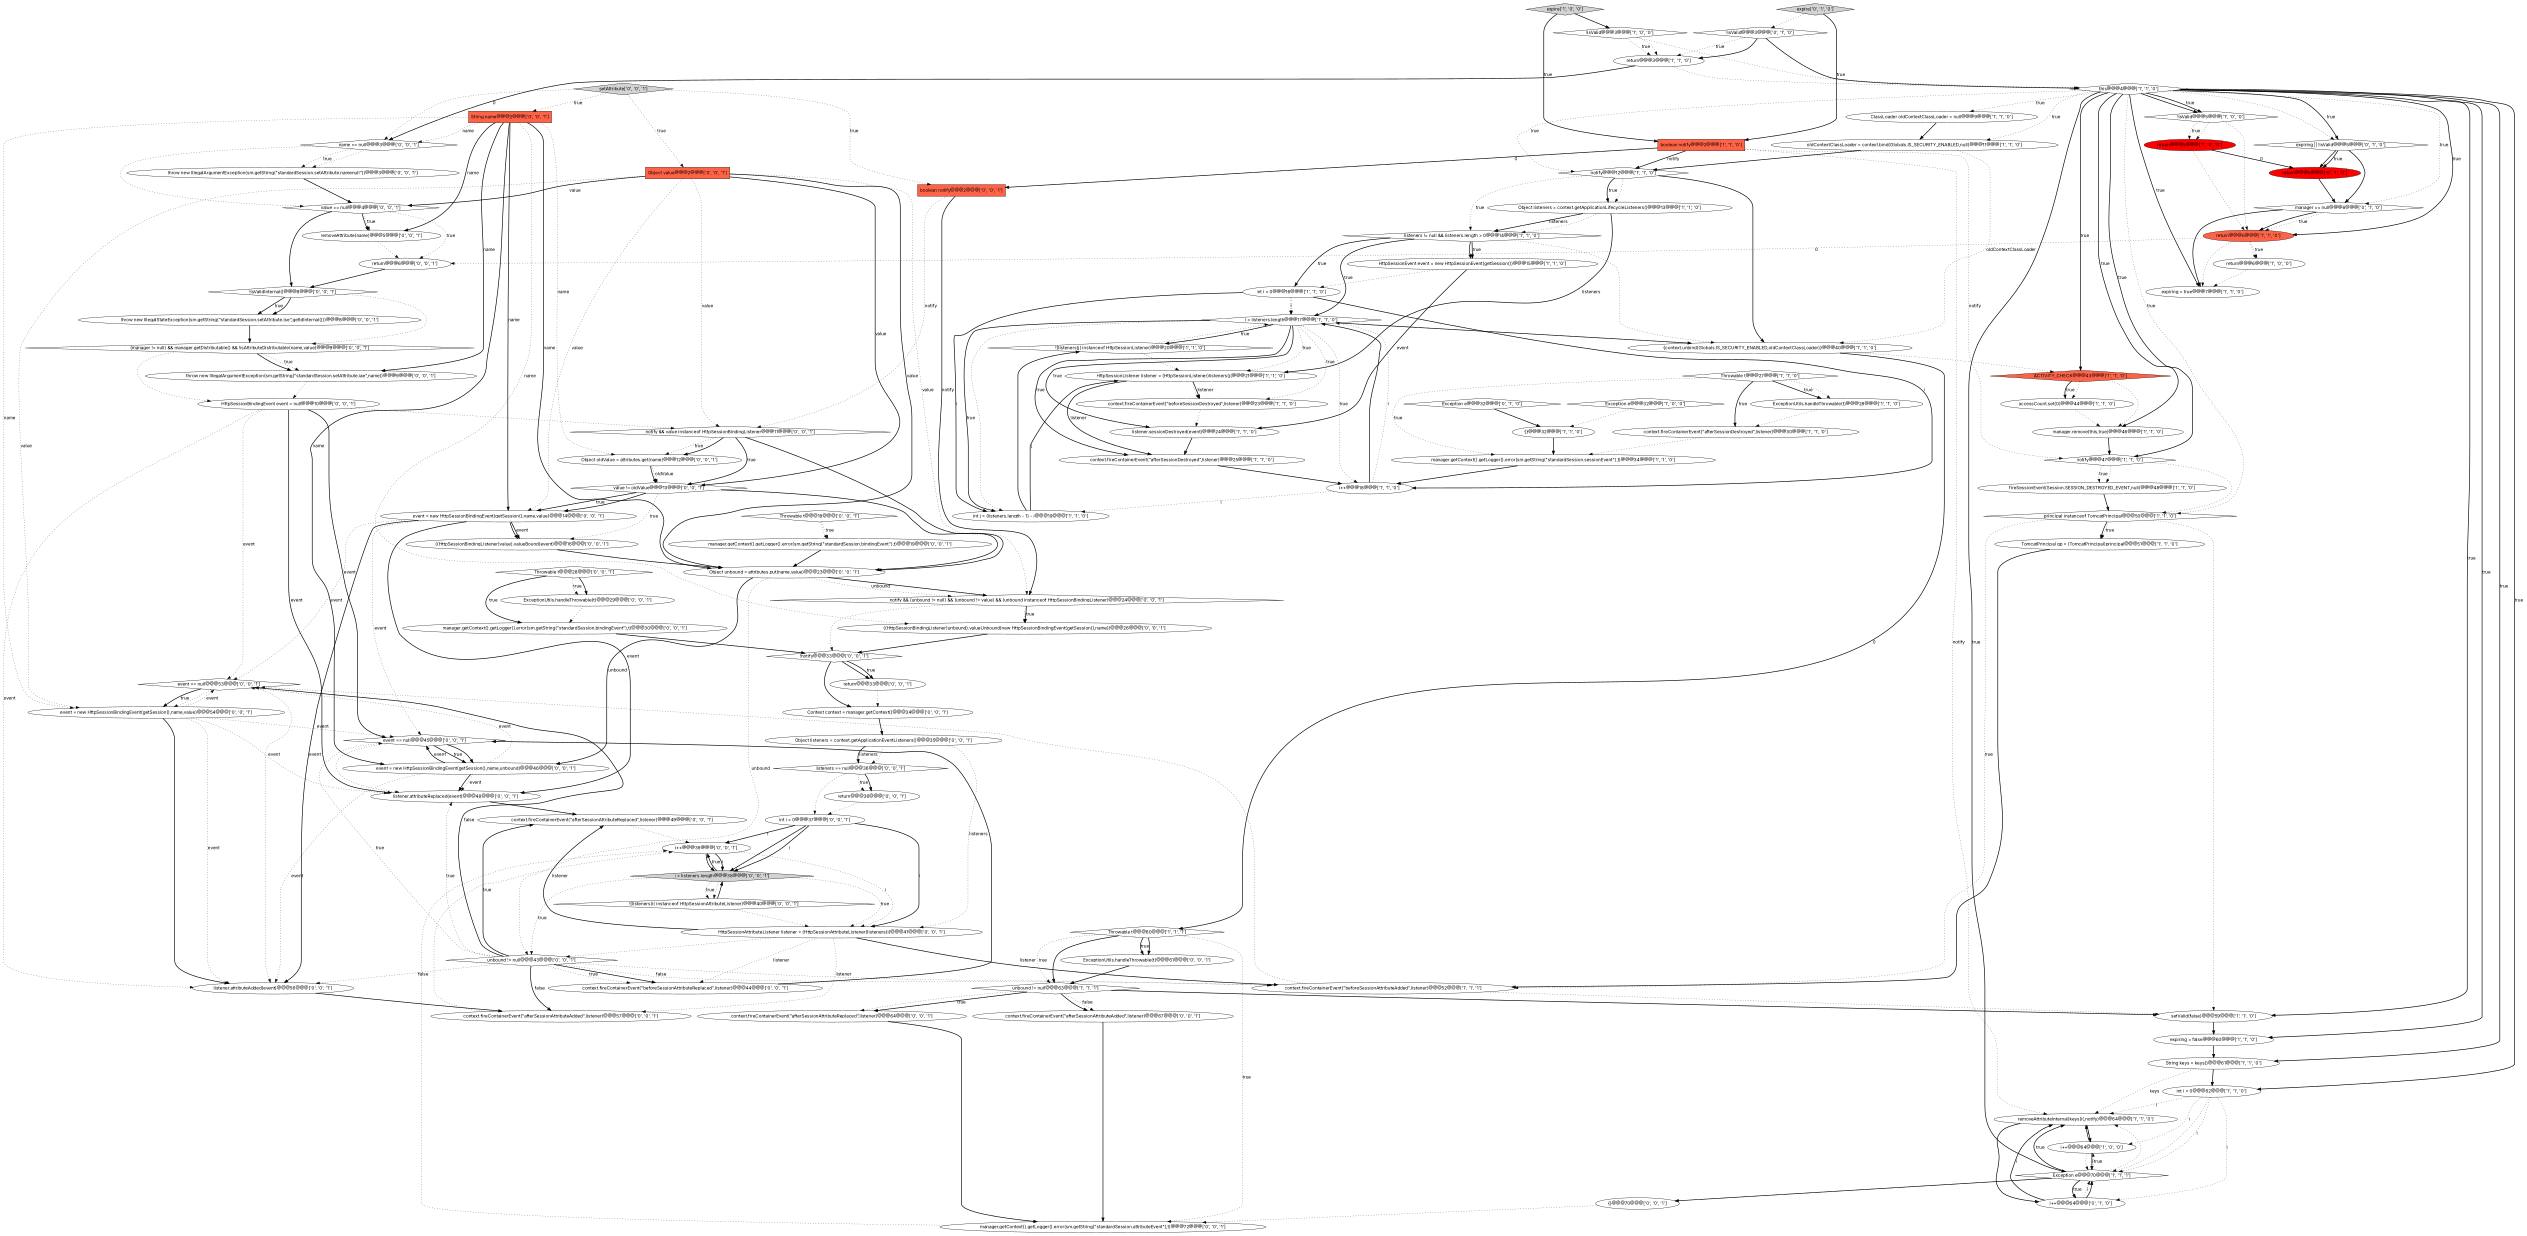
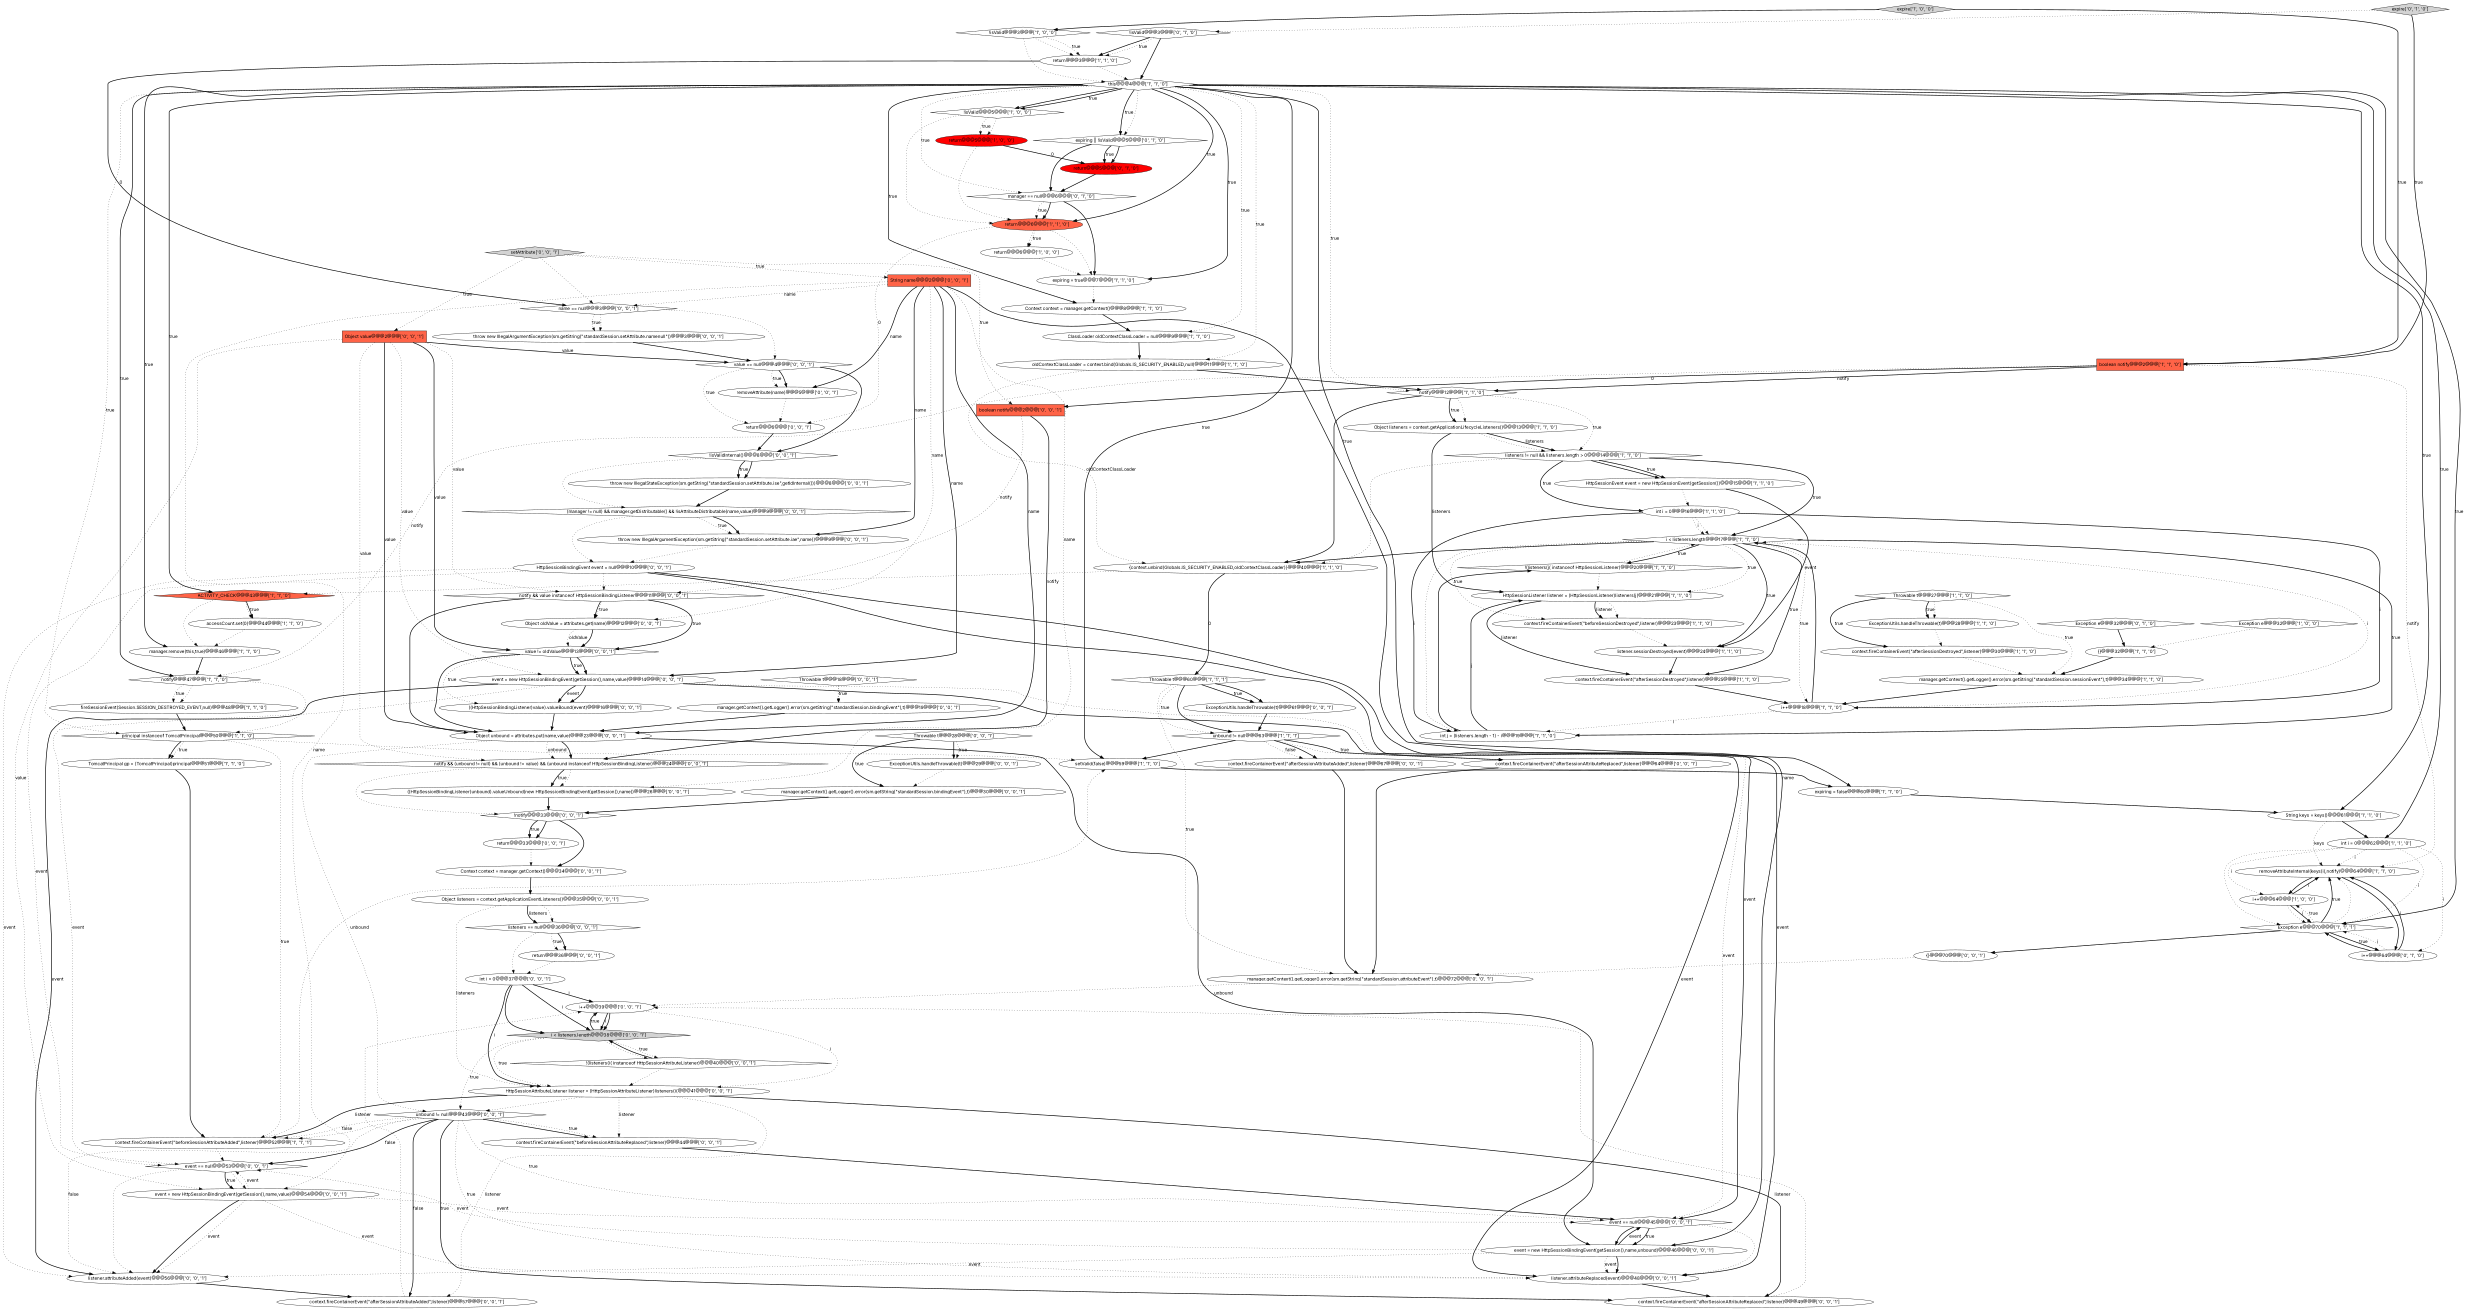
none -> (1094, 309)
